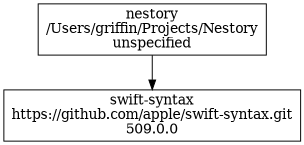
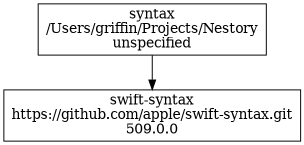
(152, 29) -> (152, 29)
